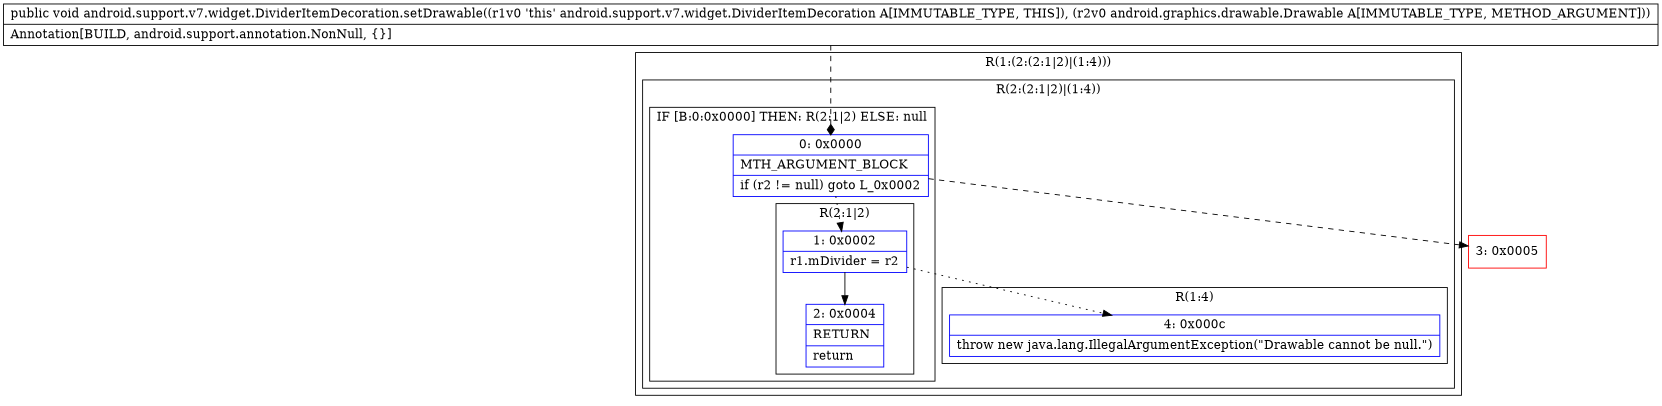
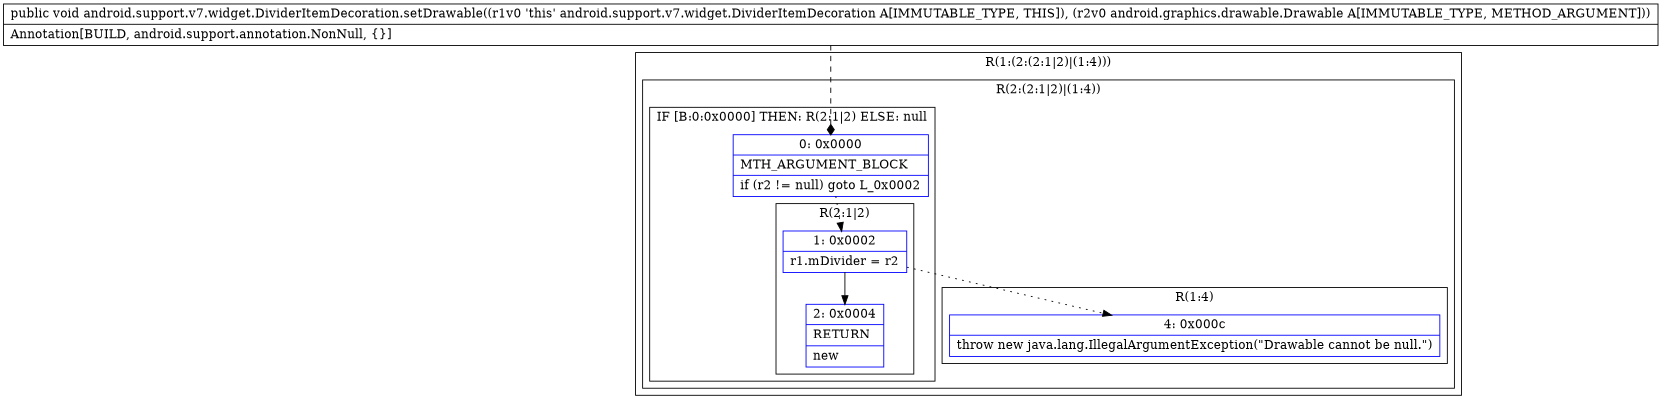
(1507, 252) -> none
(833, 356) -> (826, 356)
